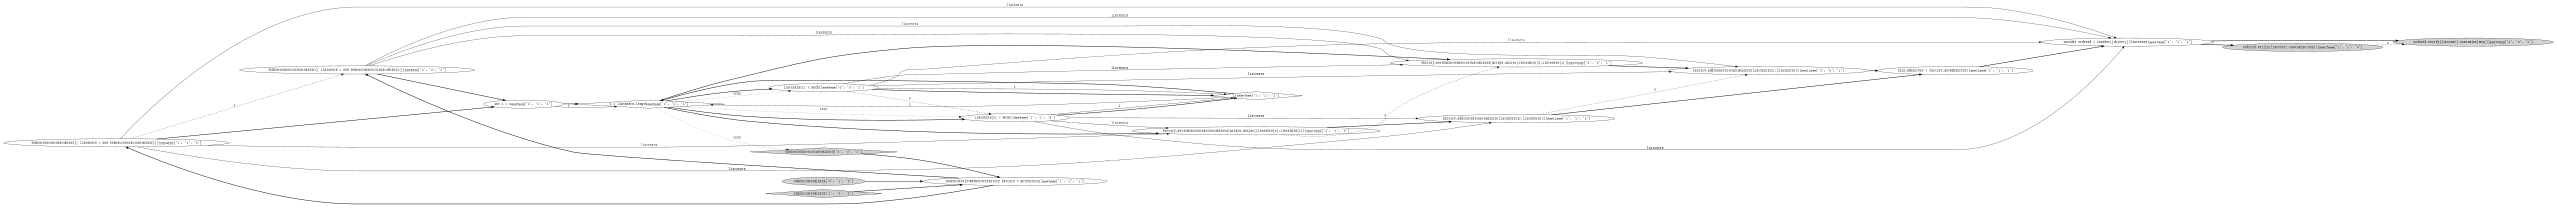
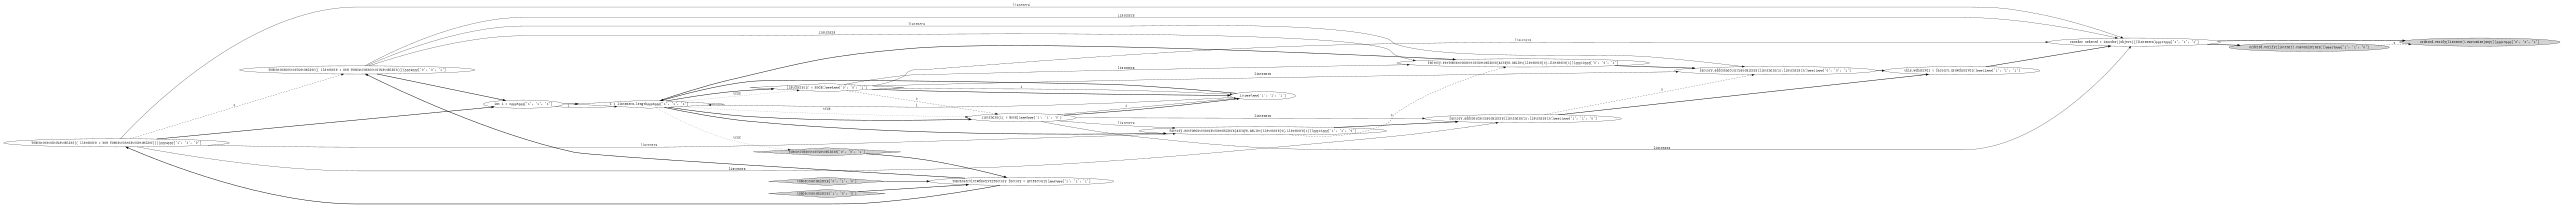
(824, 88) -> (827, 88)
(1256, 96) -> (1263, 96)
(824, 181) -> (827, 181)
